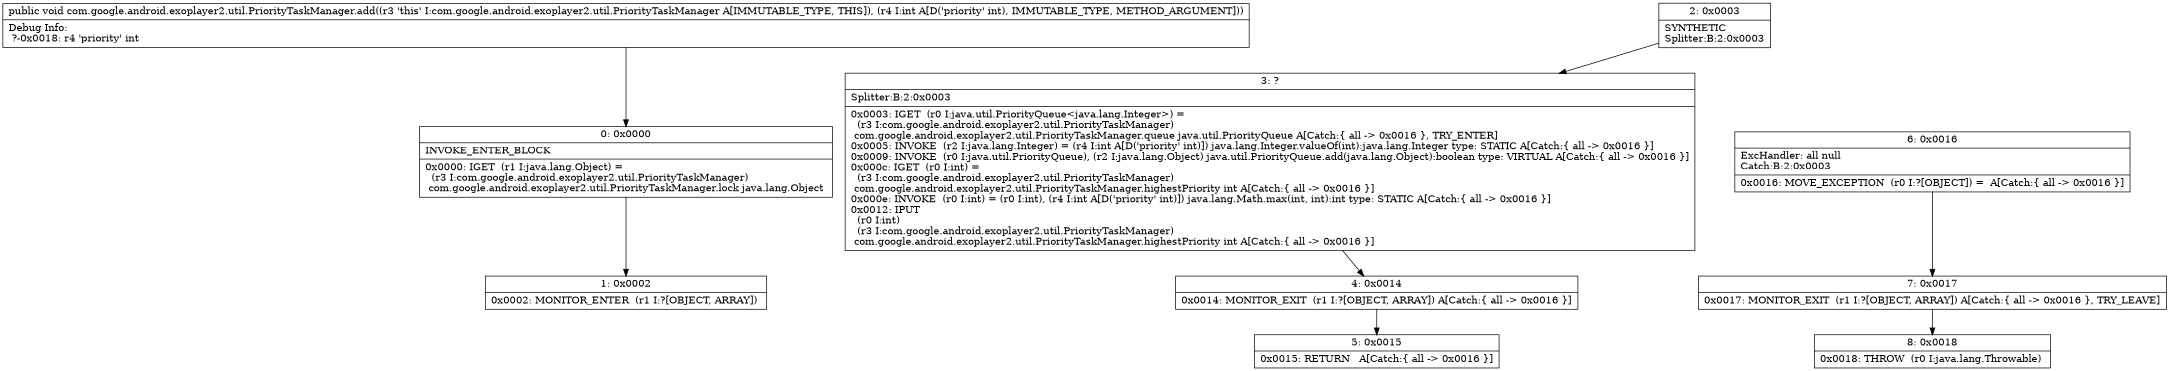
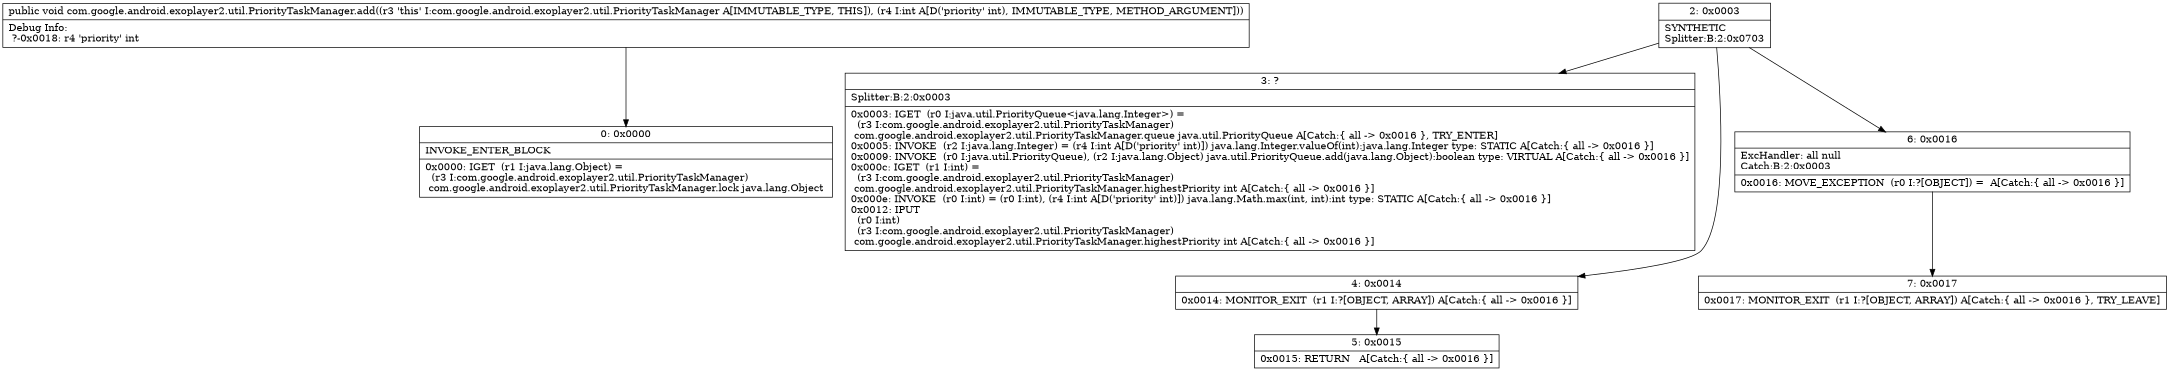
(1715, 39) -> (1715, 39)
none -> (1814, 88)
(917, 168) -> (917, 168)
(1351, 261) -> (1716, 210)
(626, 293) -> none
(1932, 351) -> none
